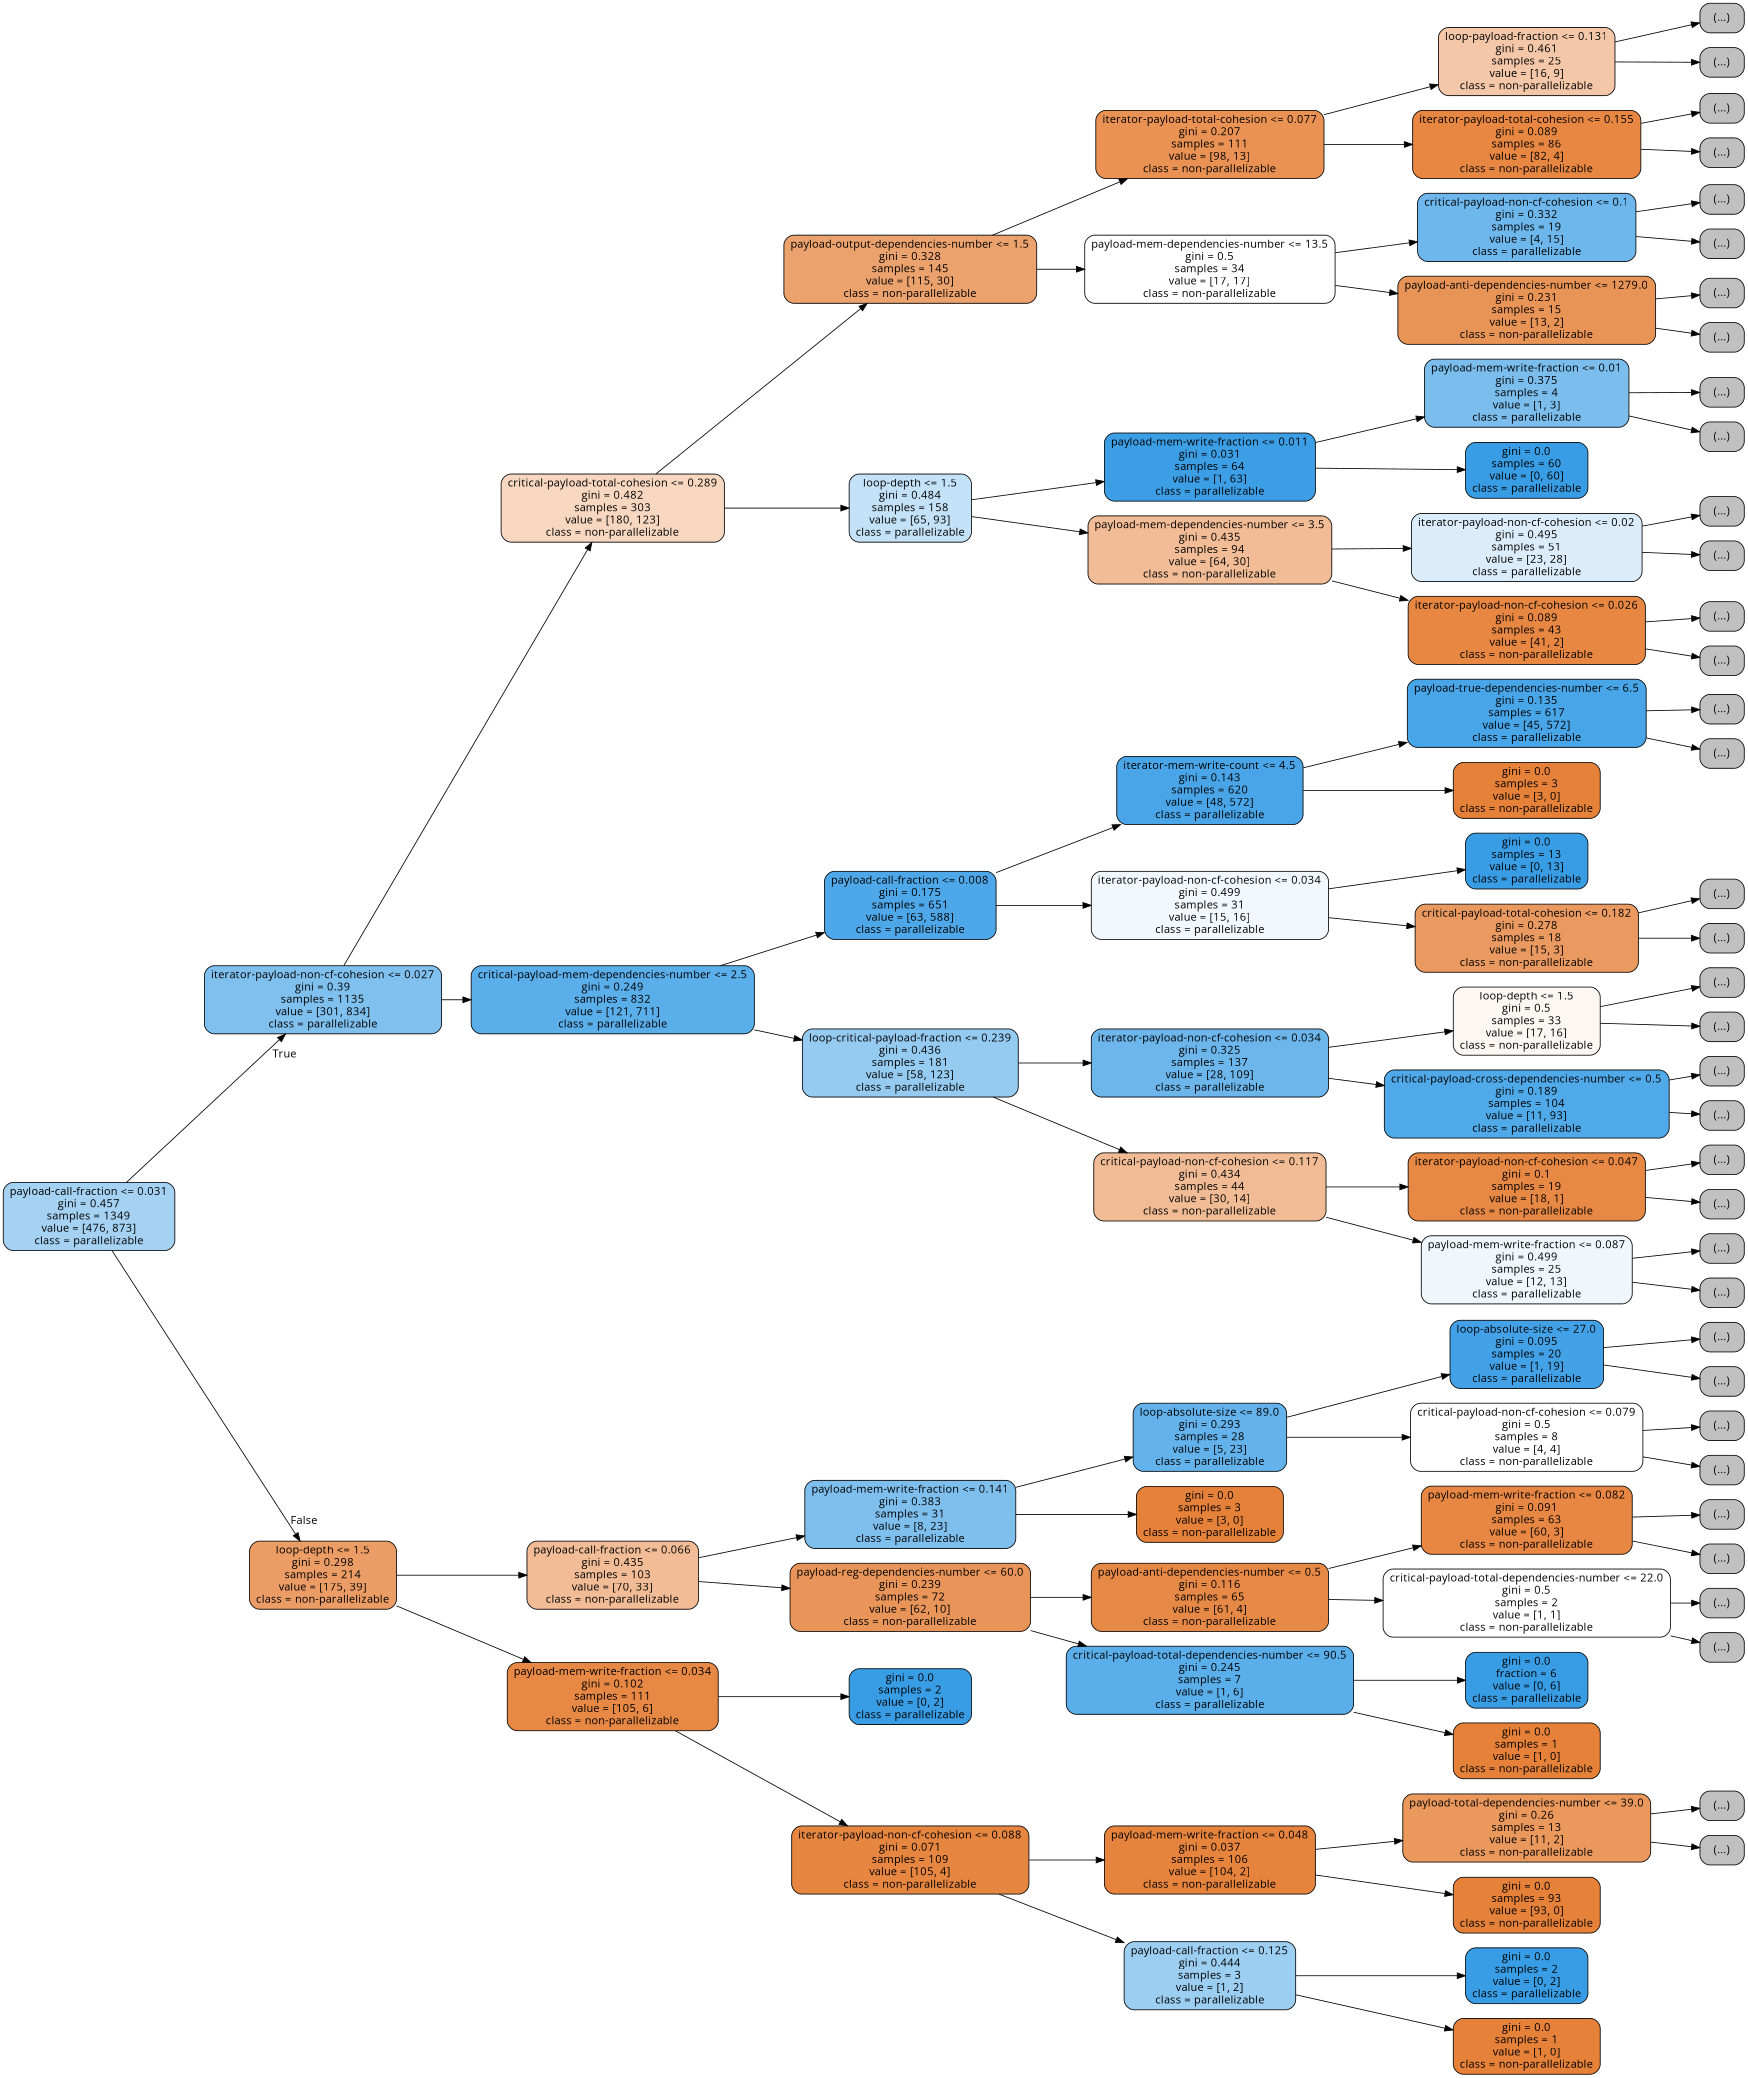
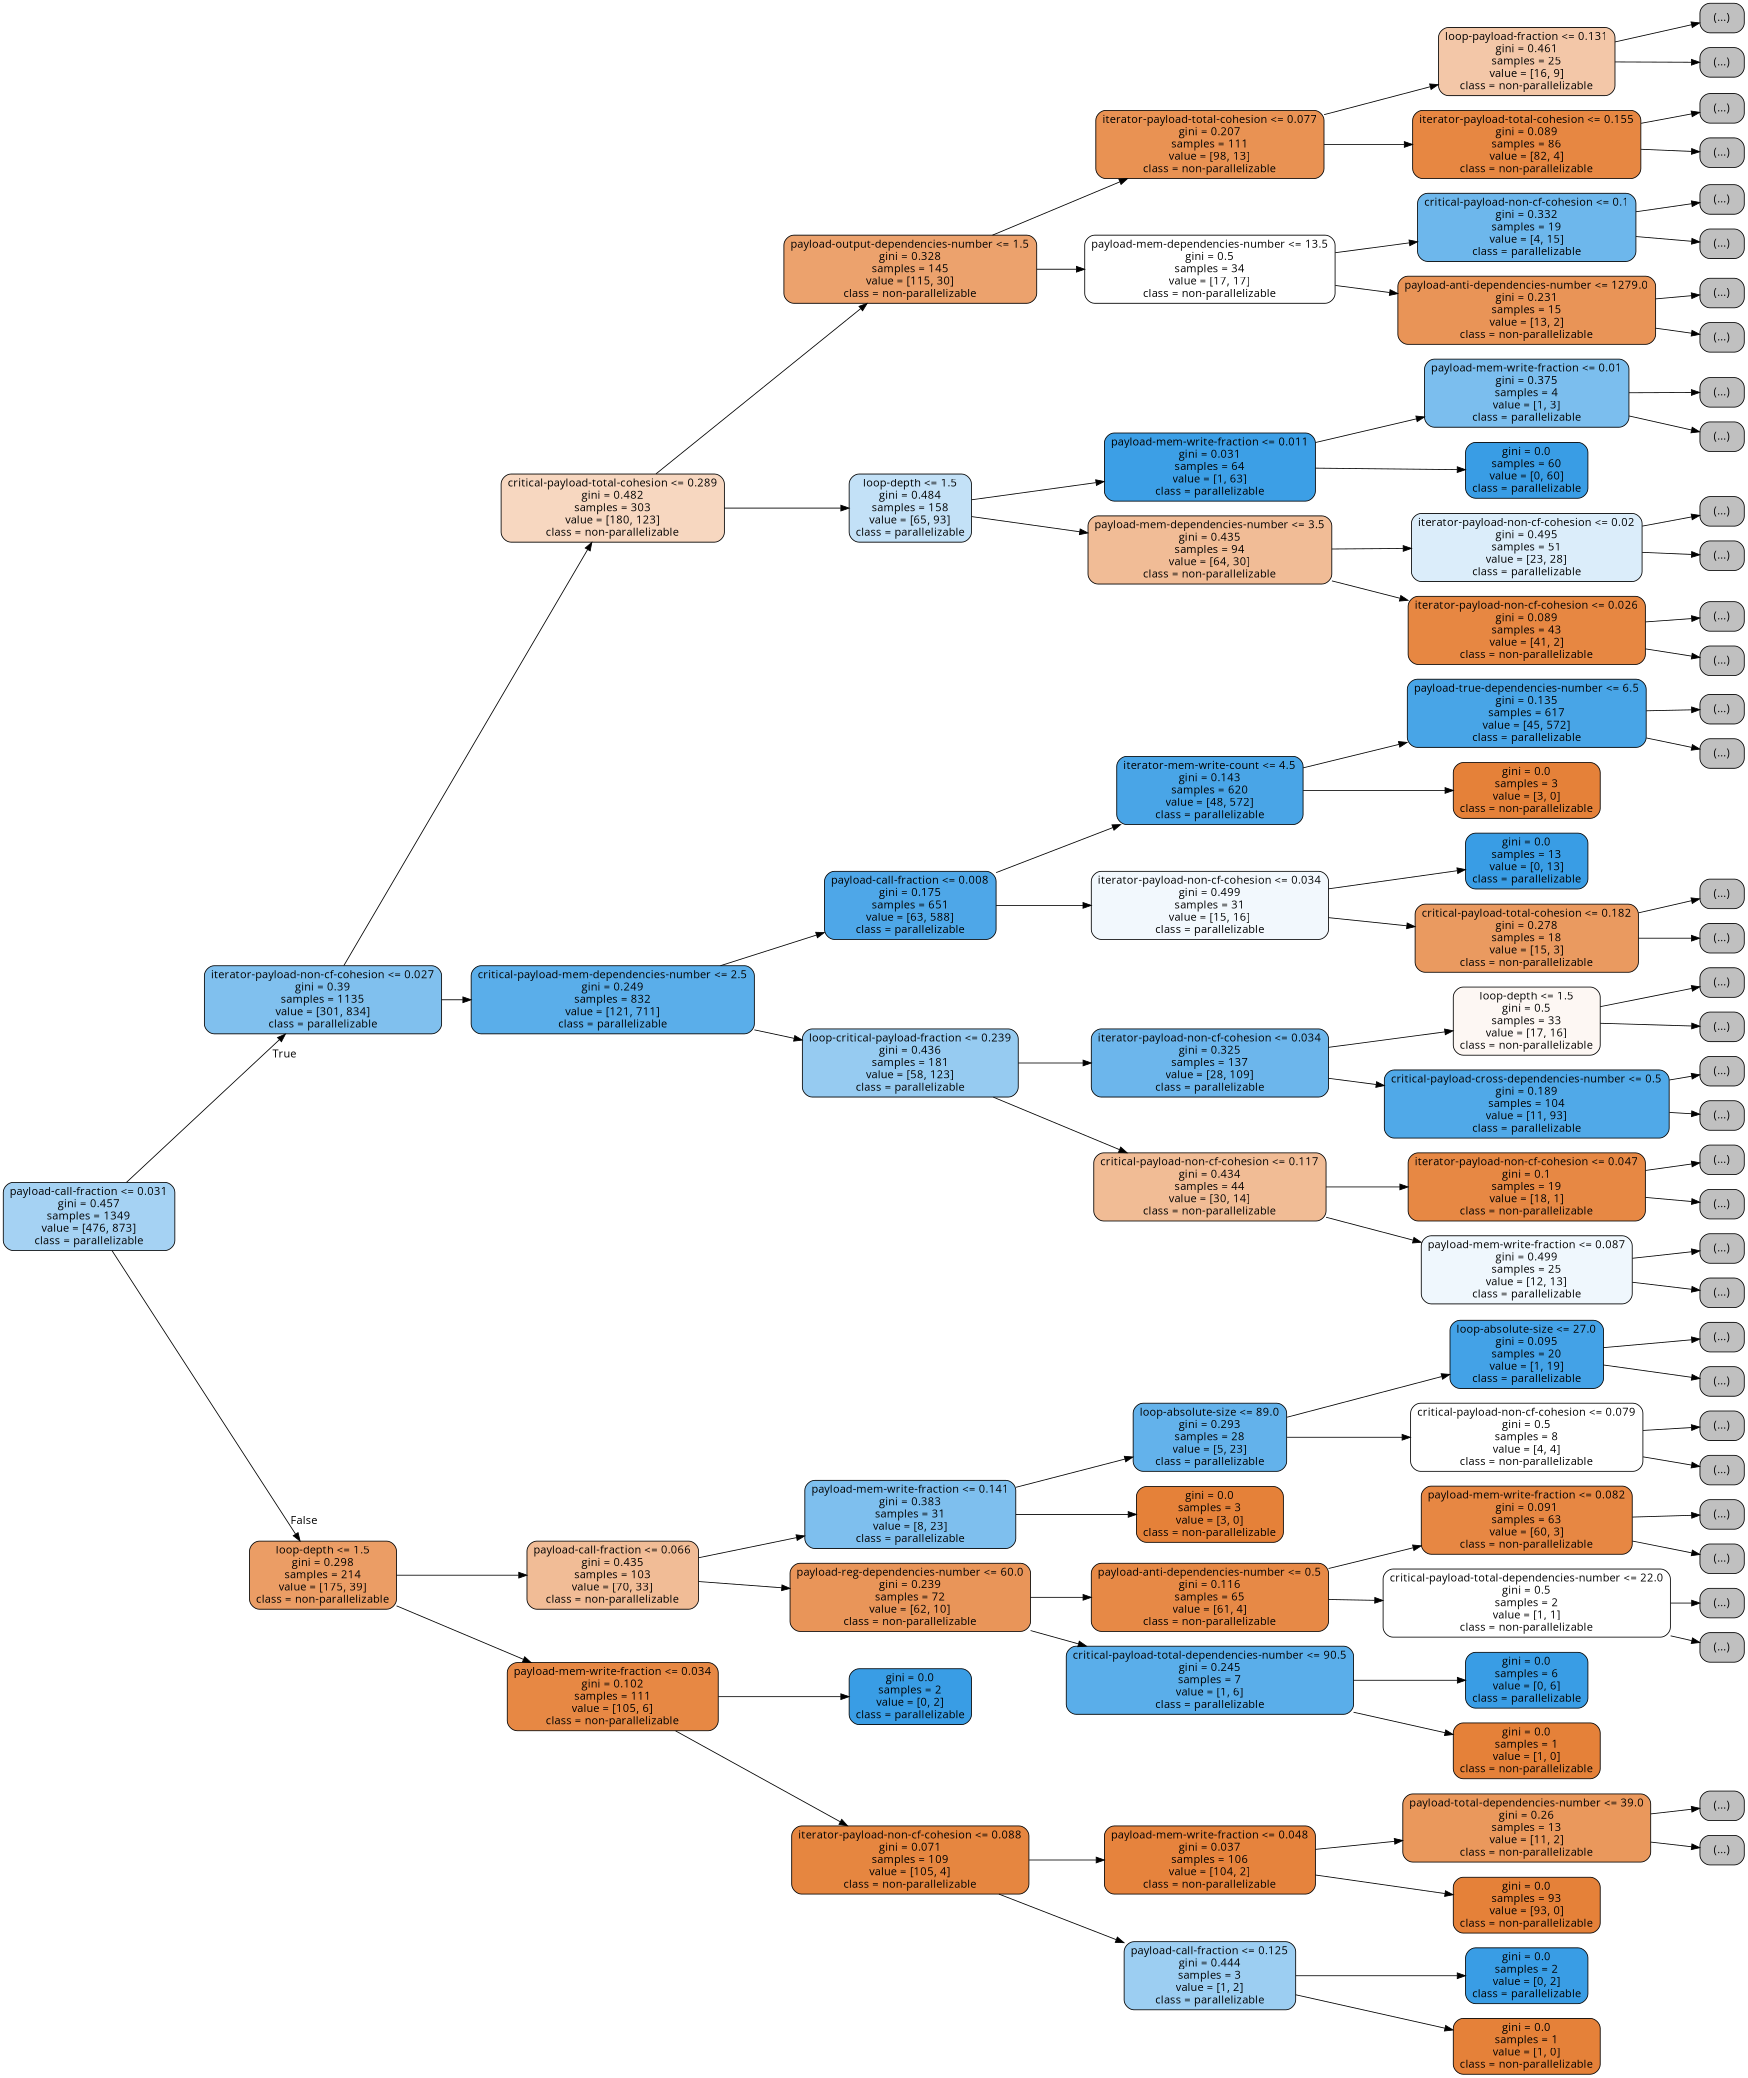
(1527, 1680) -> (1527, 1680)
